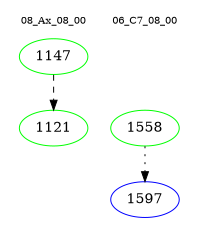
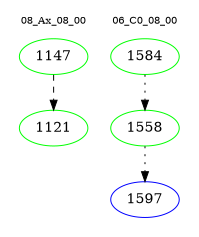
(145, 21) -> (145, 21)
none -> (145, 57)
